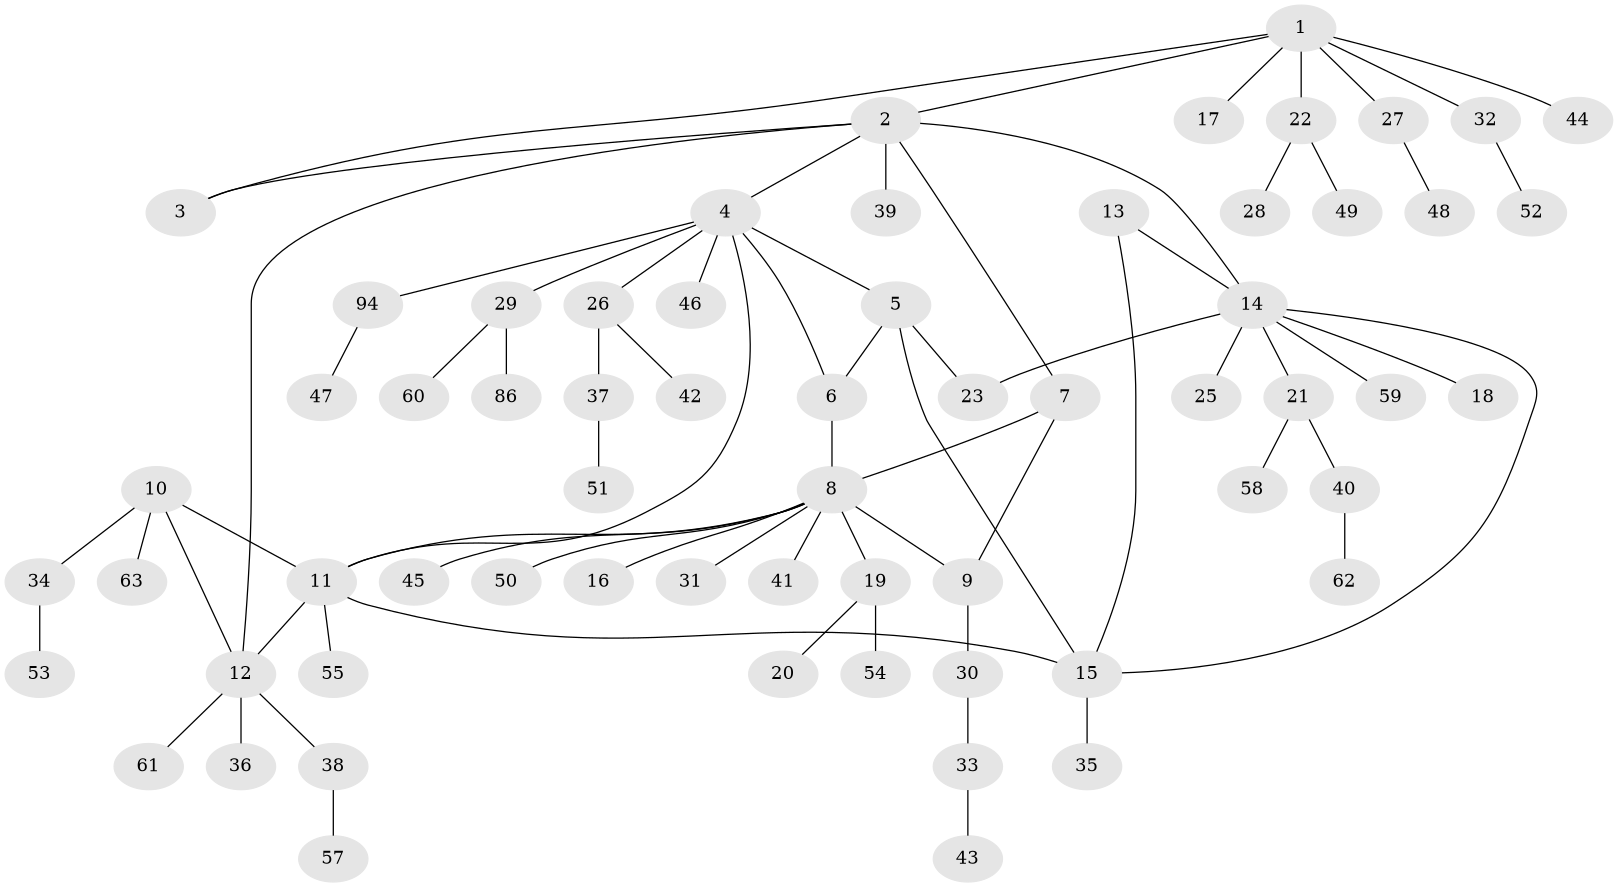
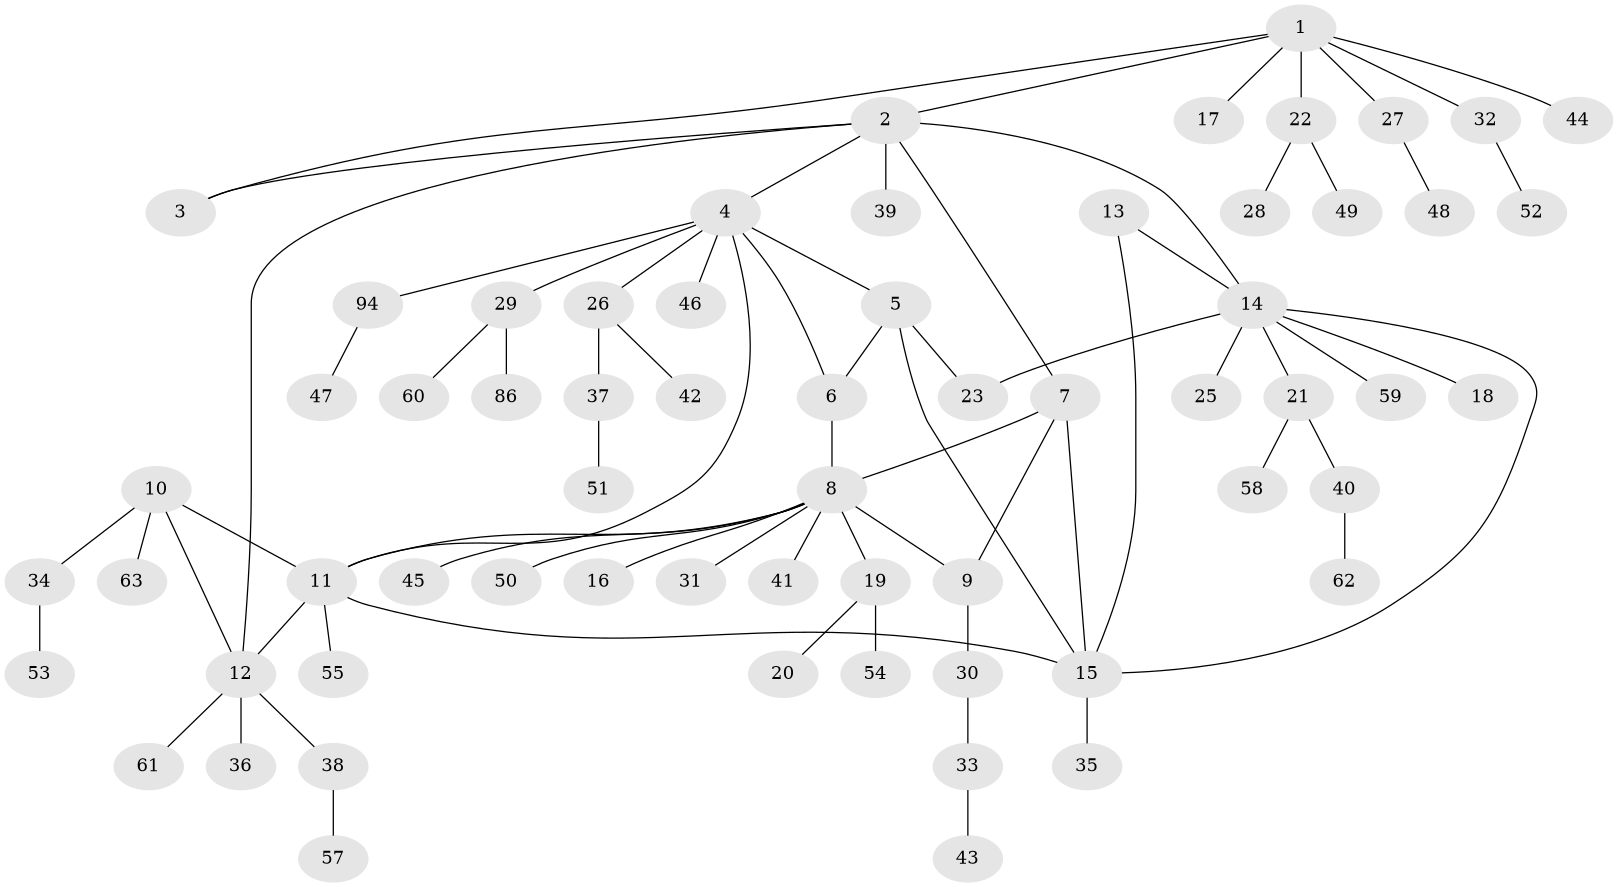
none -> (1076, 536)
